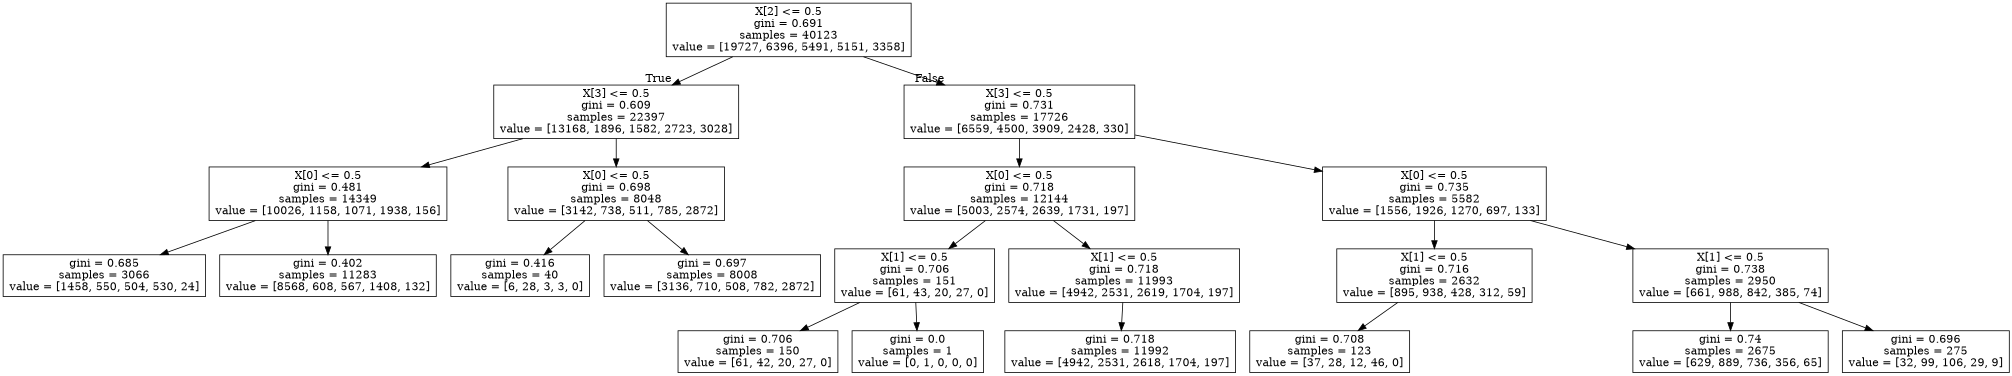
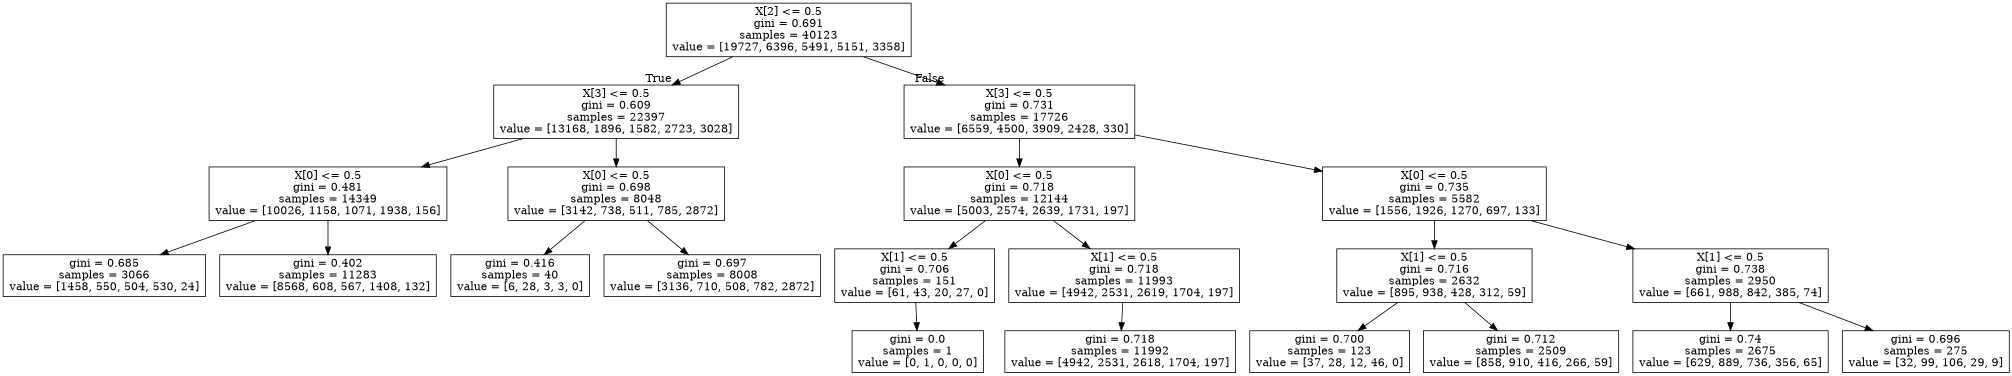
(758, 352) -> none
(1330, 352) -> (1330, 352)
none -> (1521, 352)
